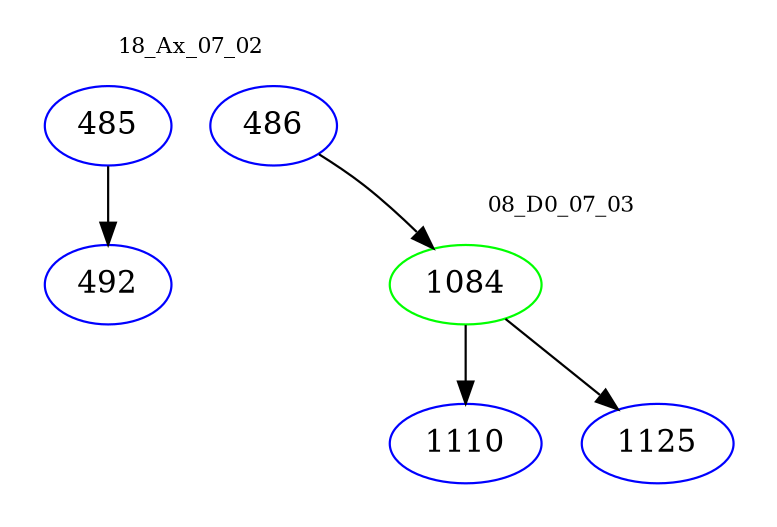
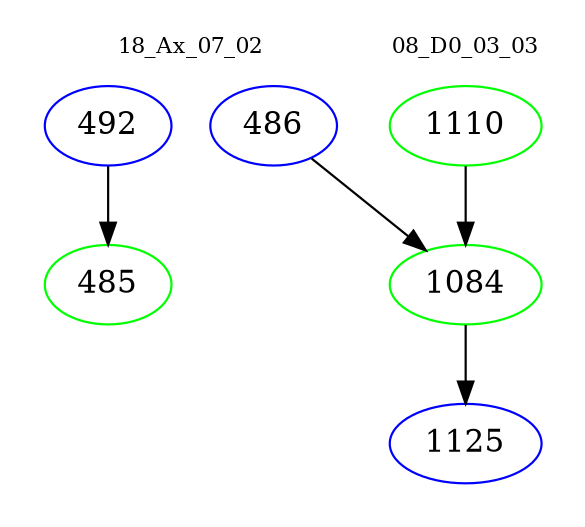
(108, 126) -> (108, 285)
(108, 194) -> (108, 194)
(562, 206) -> (466, 47)
(466, 353) -> (466, 194)
(466, 444) -> (466, 126)
